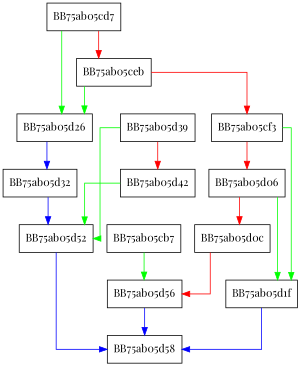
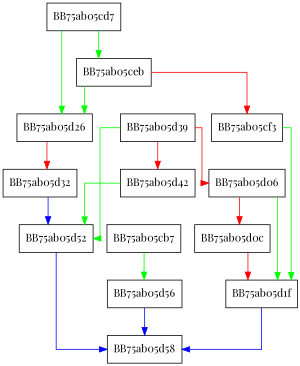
(99, 41) -> (99, 41)
(47, 151) -> (47, 151)
(247, 151) -> (202, 152)
(210, 283) -> (248, 262)
